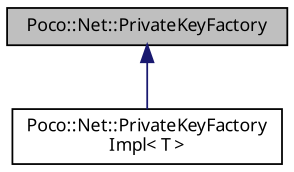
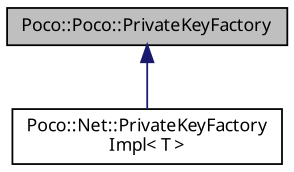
(147, 27) -> (147, 27)
